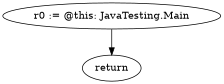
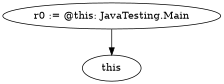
(112, 68) -> (112, 68)
